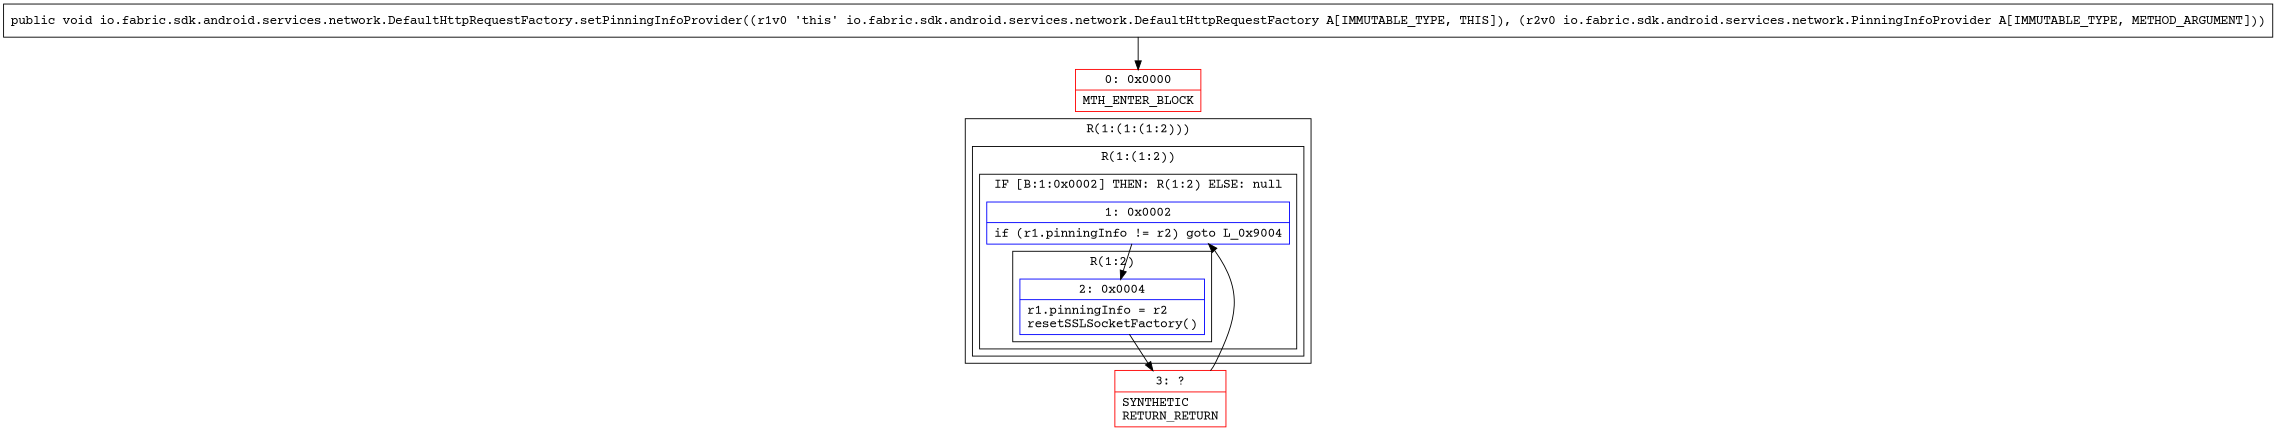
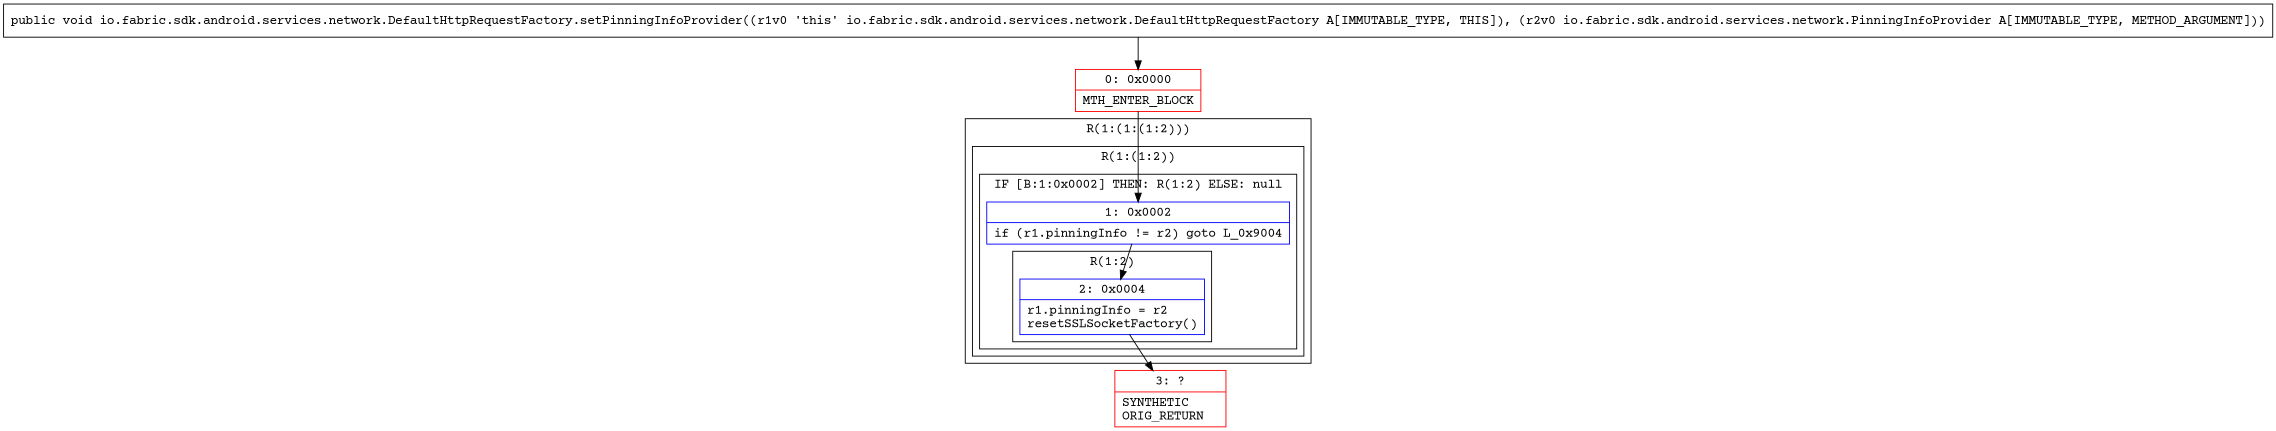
(1234, 311) -> (1138, 152)
(1170, 416) -> (1163, 416)
